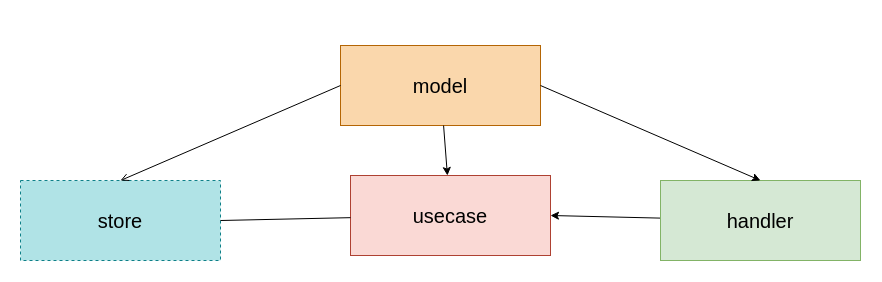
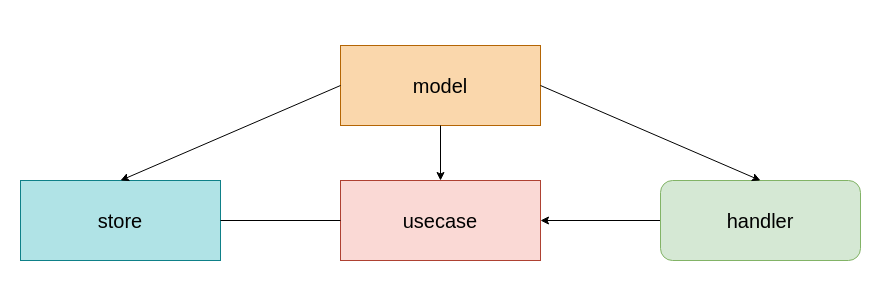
(126, 178) -> (128, 177)
(451, 216) -> (441, 221)
(121, 221) -> (121, 221)
(761, 221) -> (761, 221)
